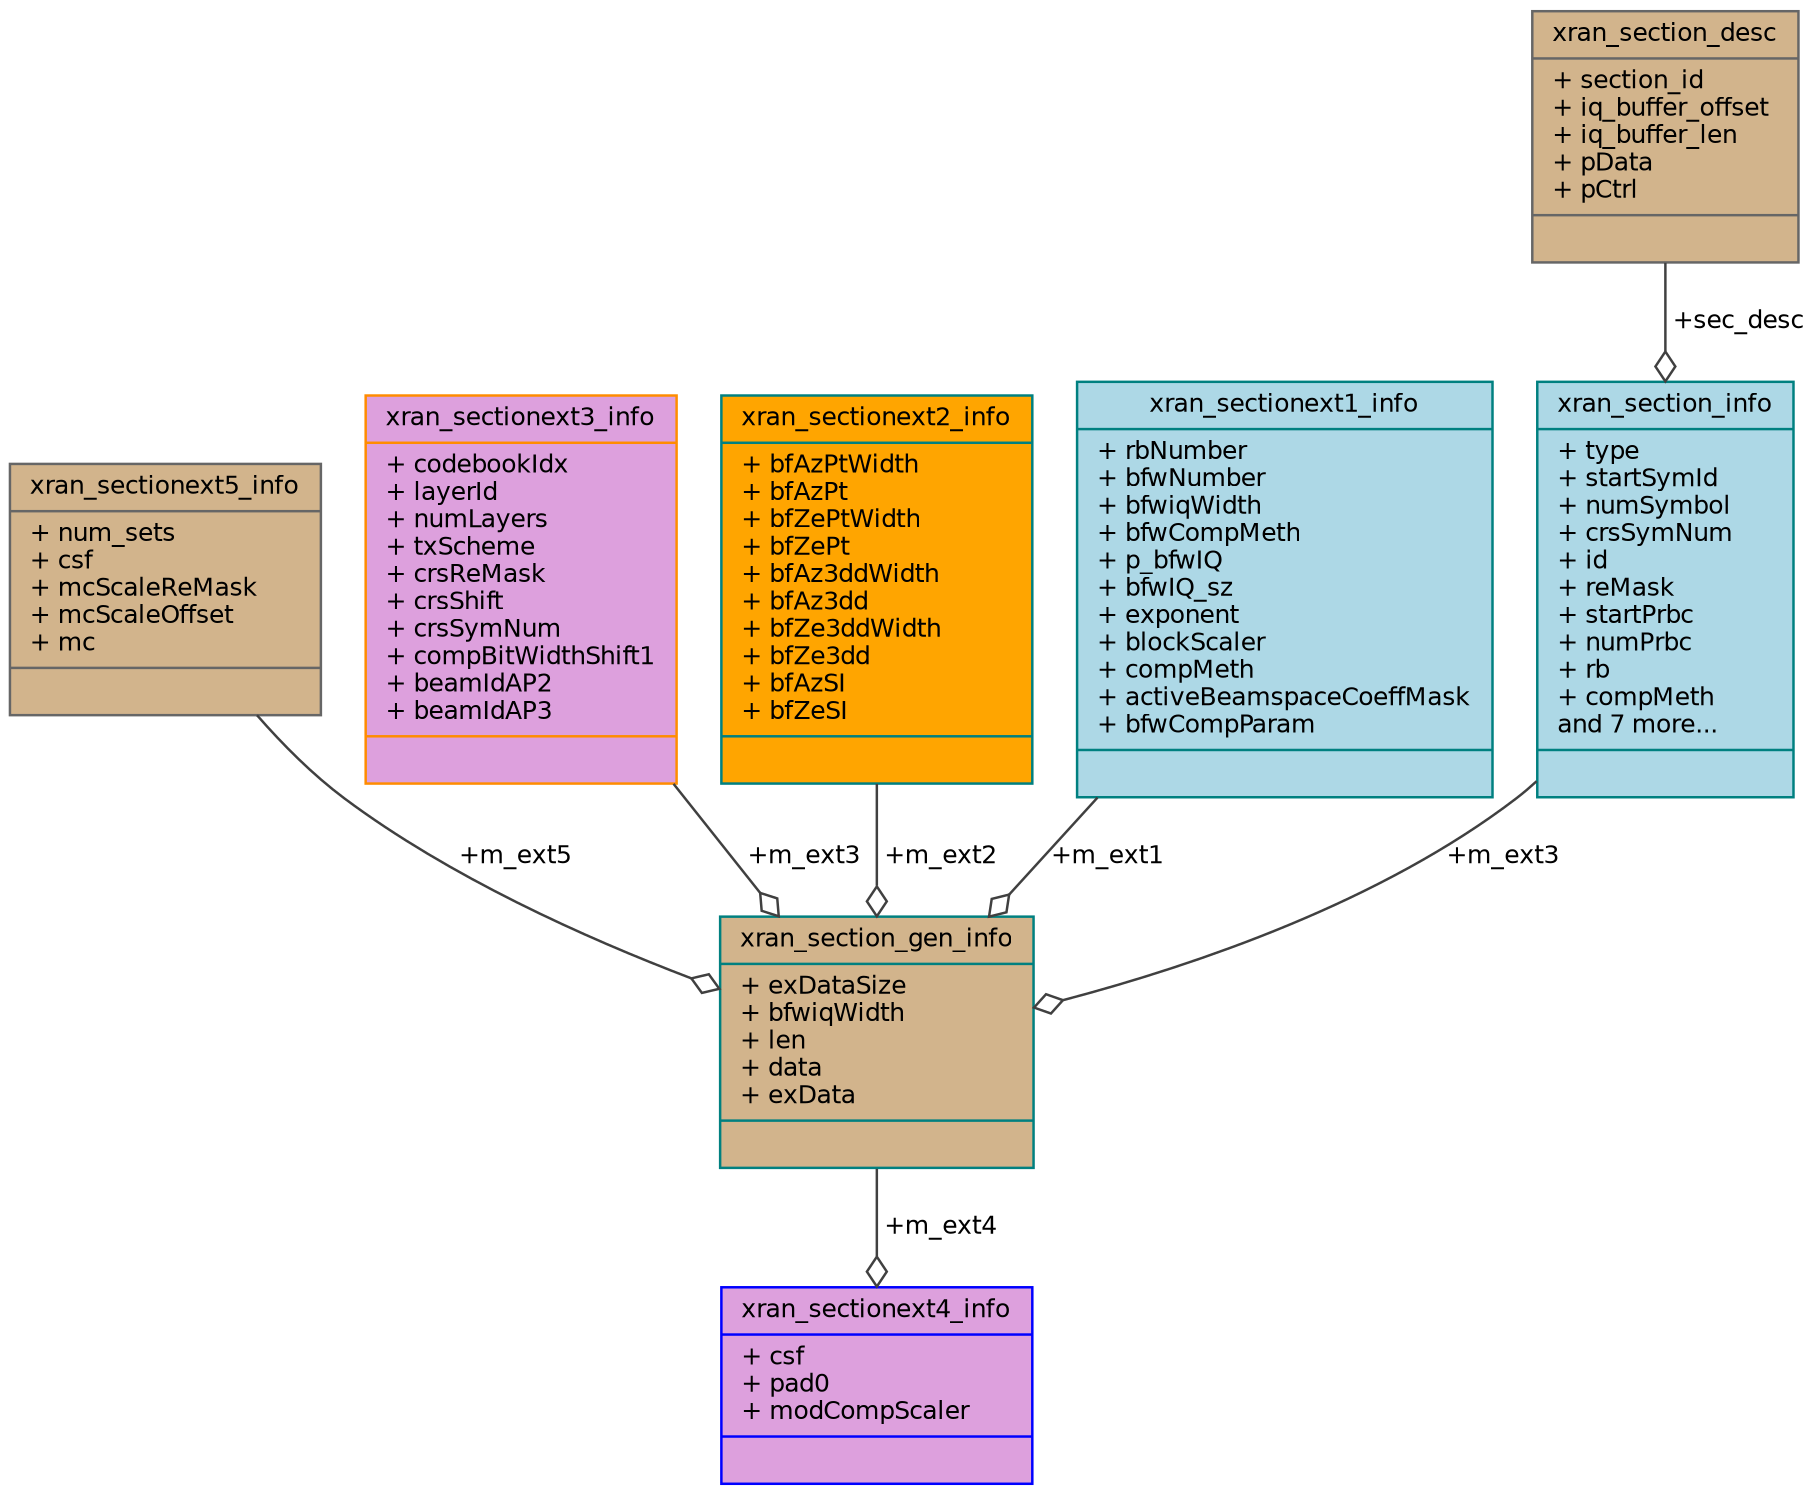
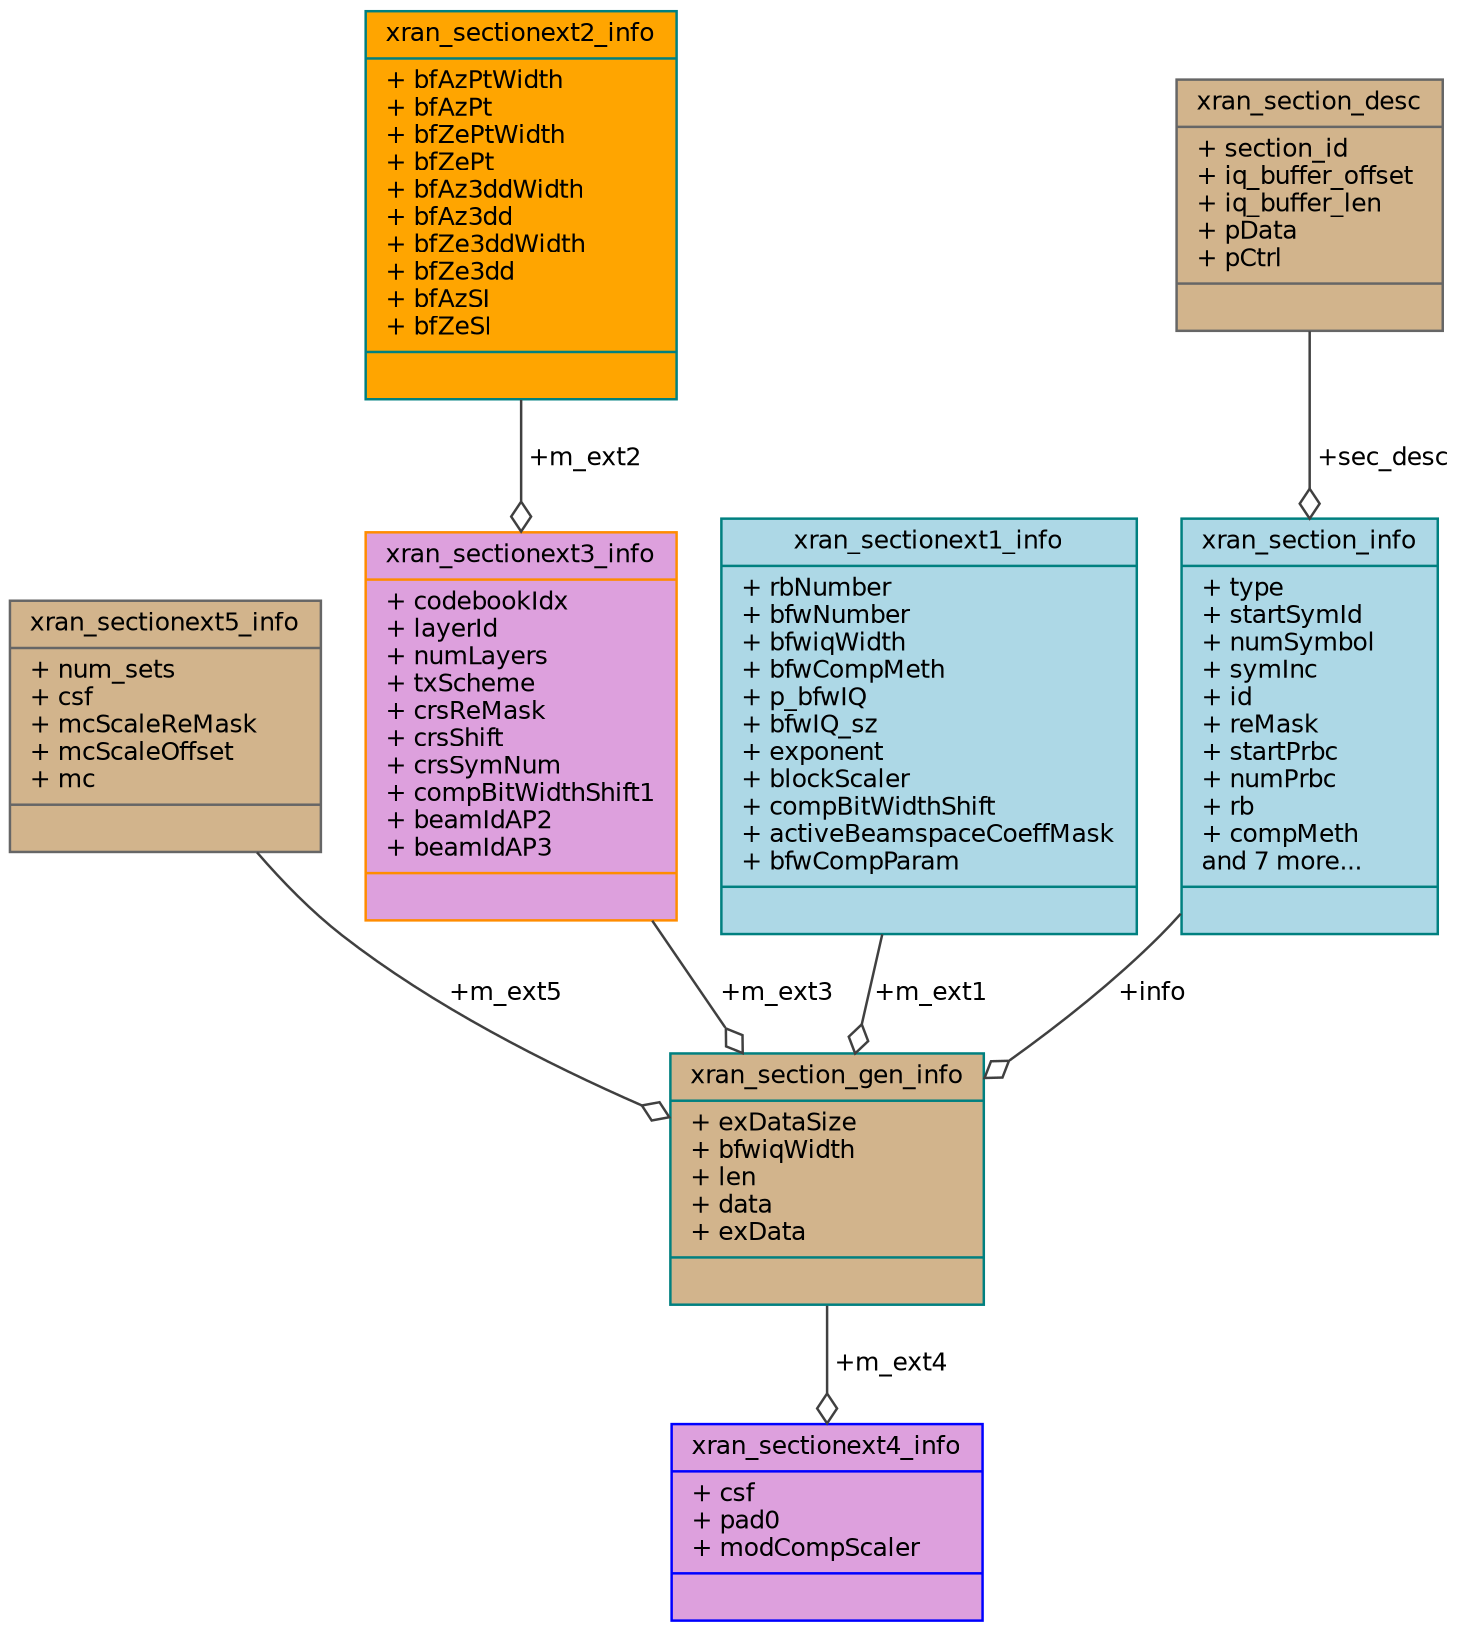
(1645, 534) -> (1260, 670)
(1177, 670) -> (869, 807)
(877, 835) -> (521, 450)
(1500, 857) -> (1149, 994)
